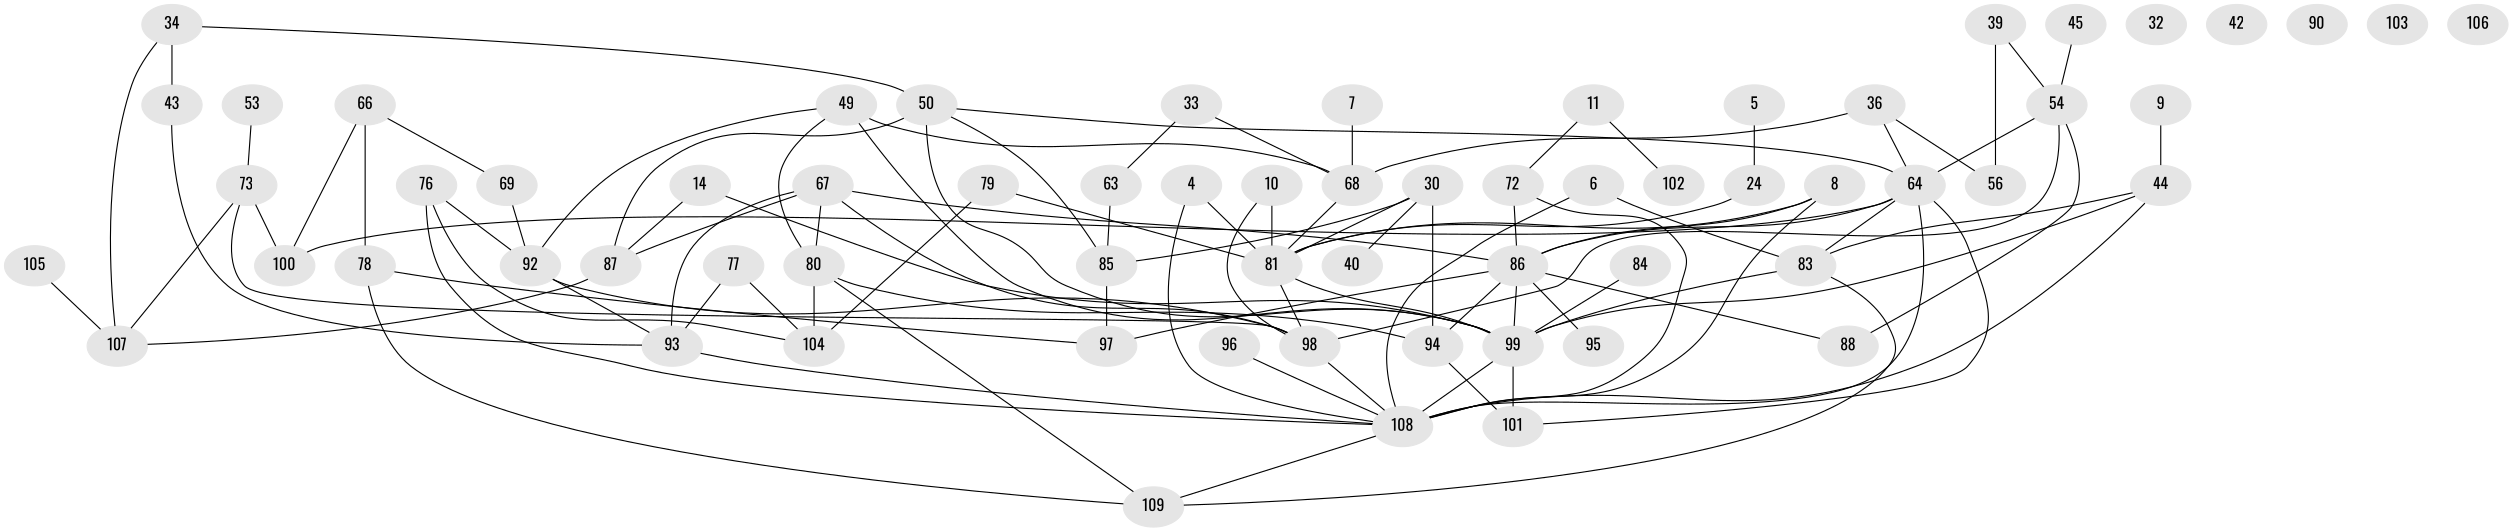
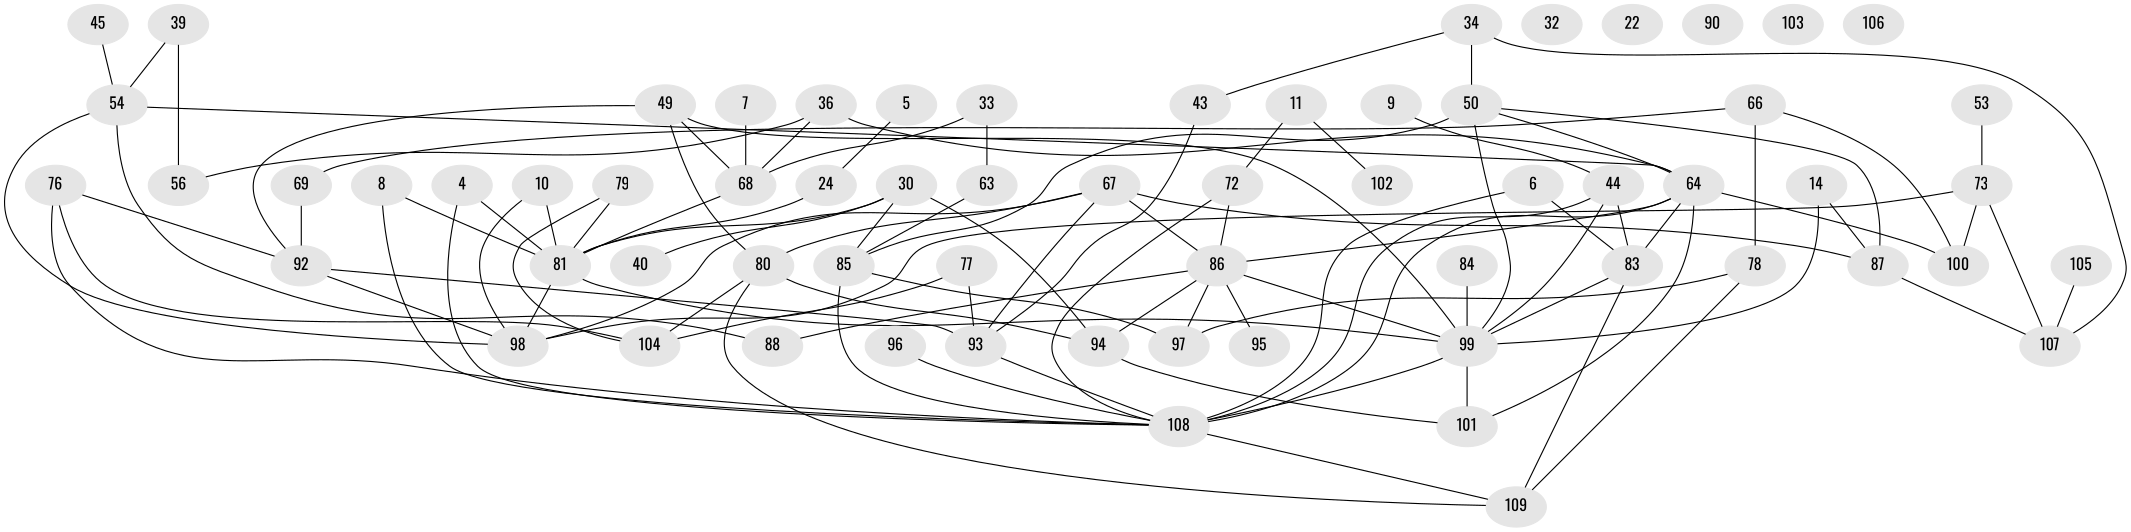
(2237, 25) -> (1632, 25)
(1677, 227) -> none
(1356, 387) -> (956, 404)
